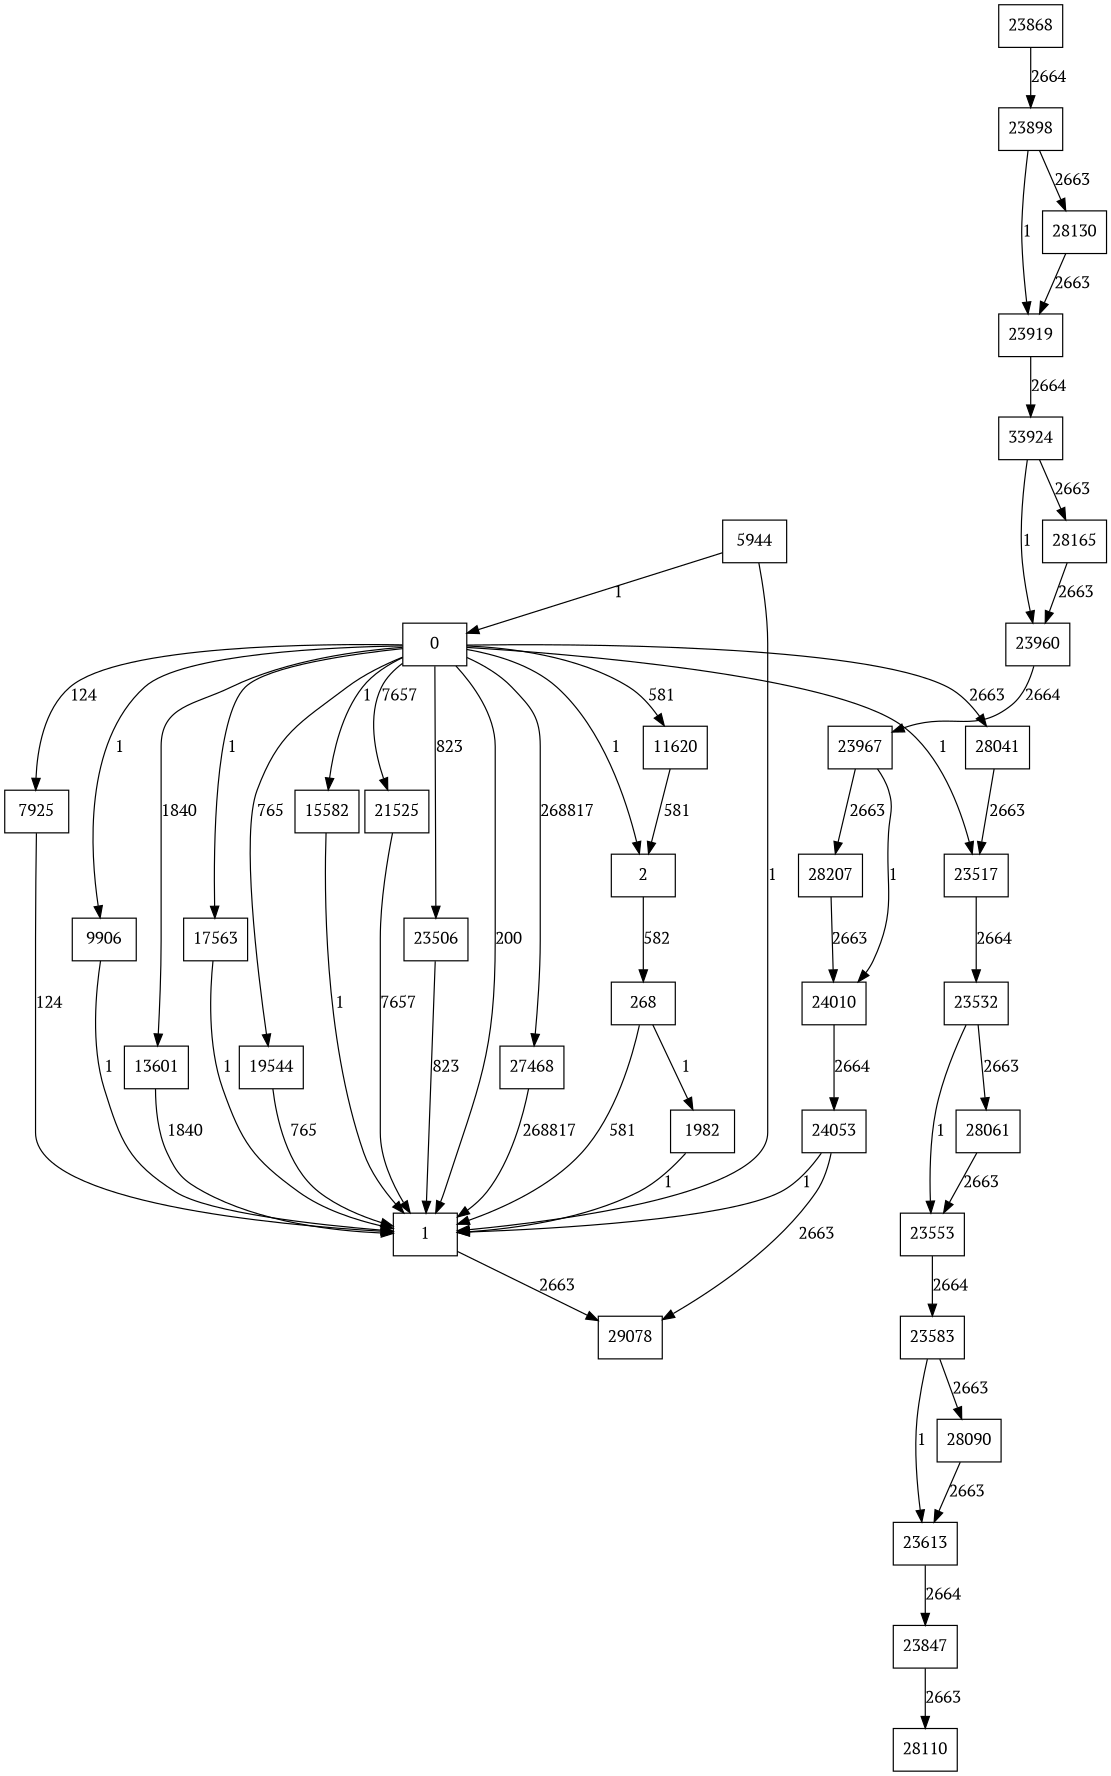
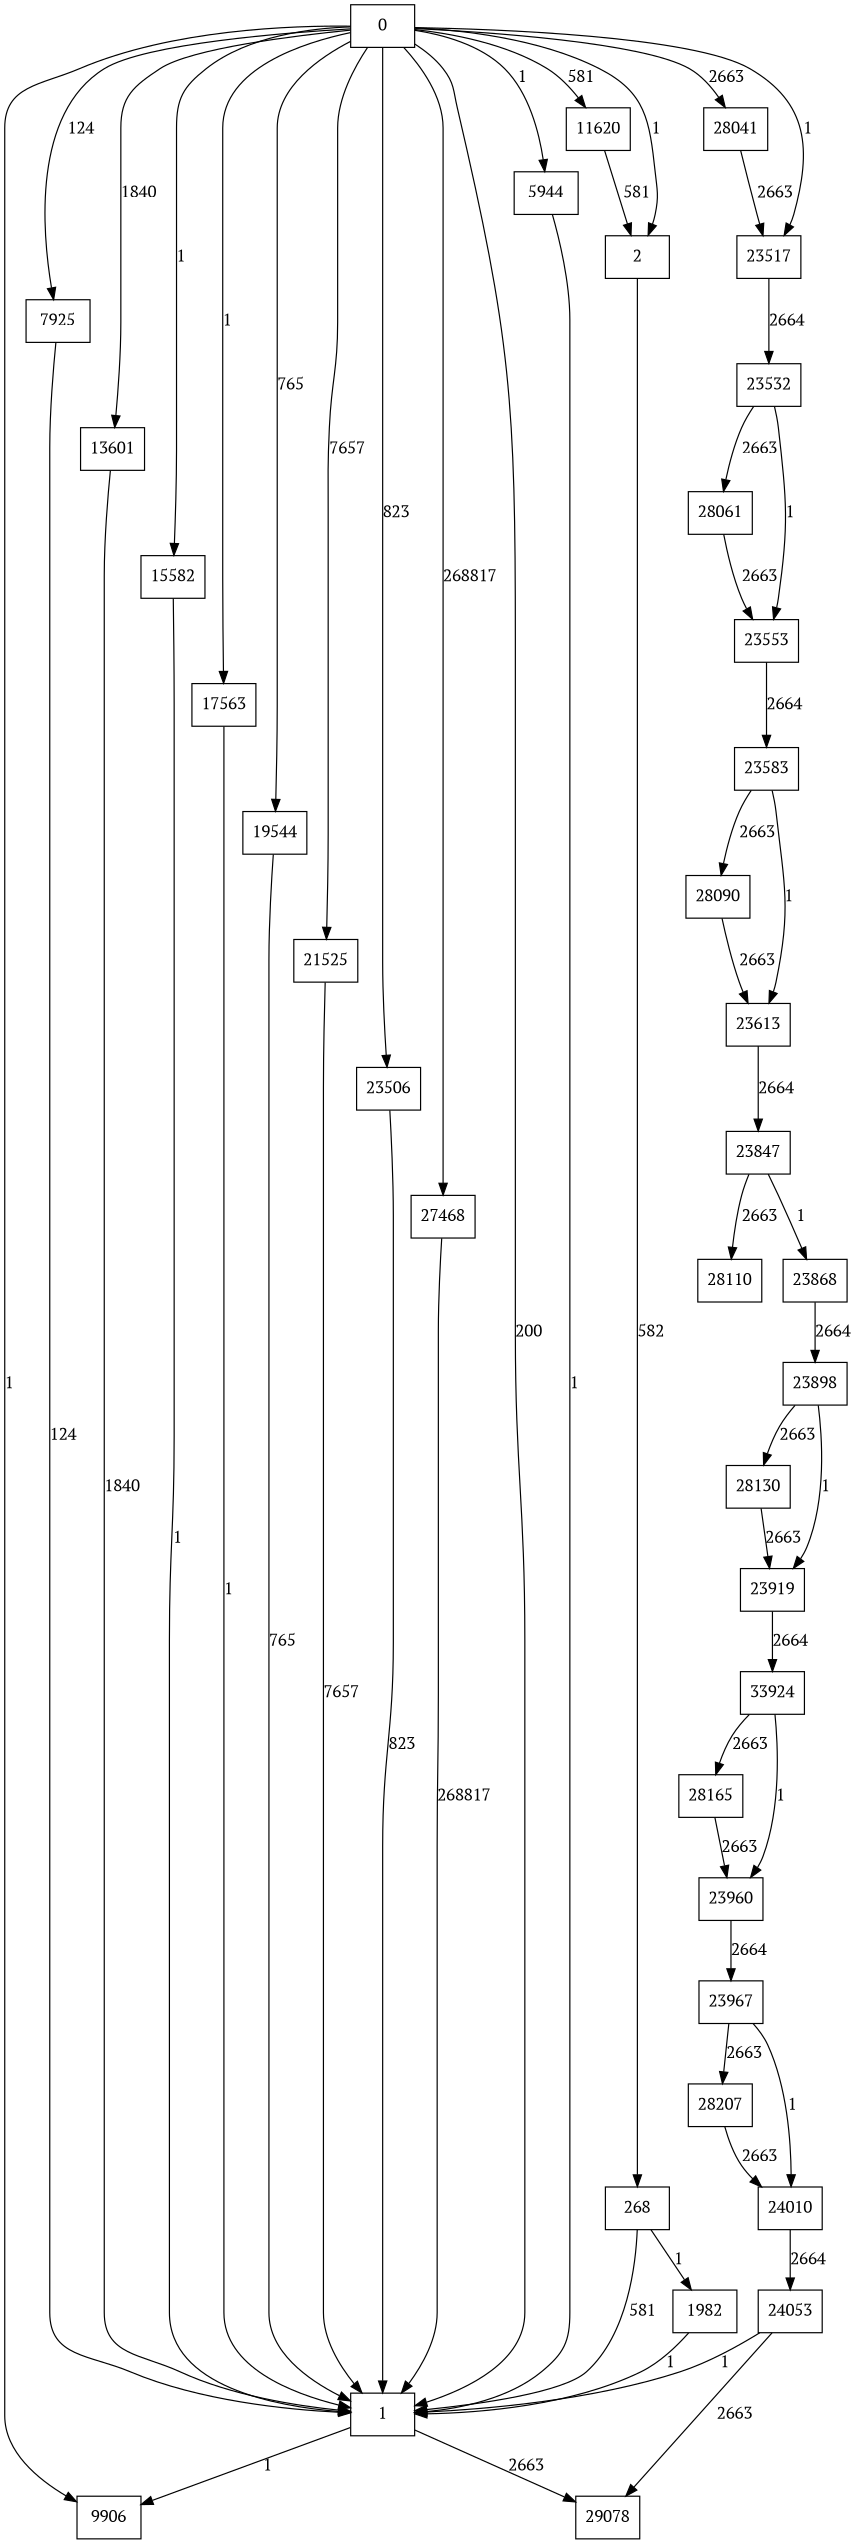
(600, 591) -> (505, 69)
(156, 1178) -> (251, 2464)
none -> (785, 1211)
